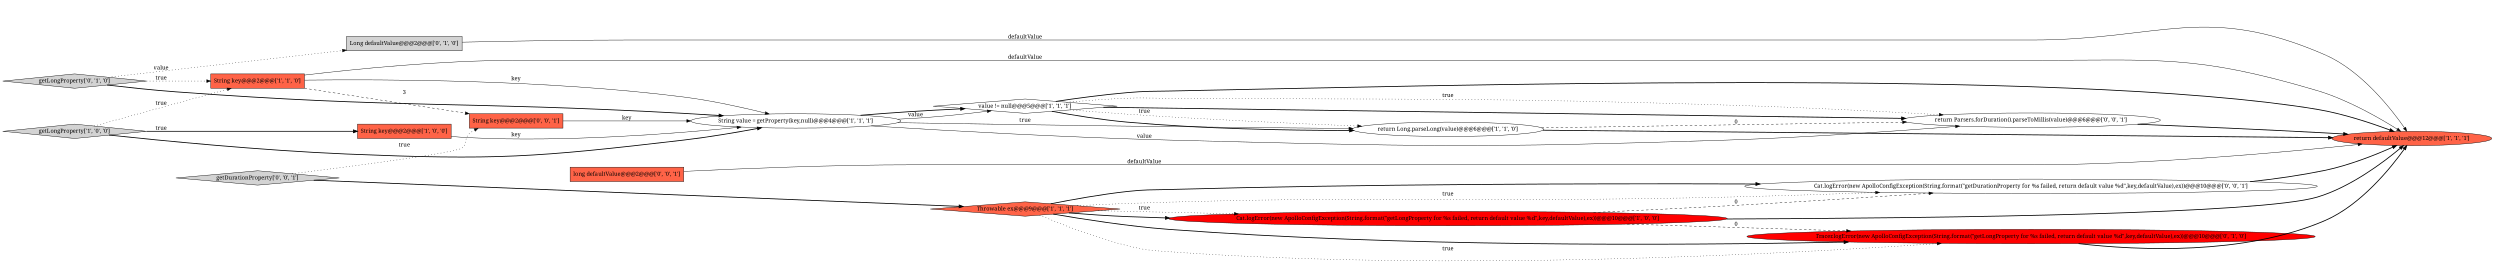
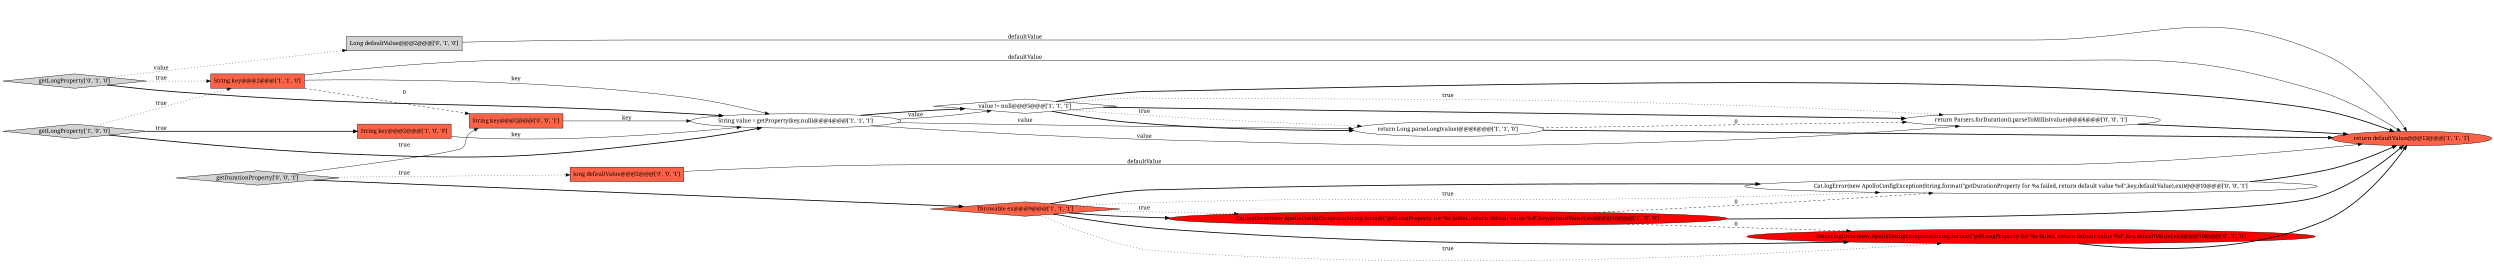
(404, 92) -> (404, 92)
(1025, 120) -> (1025, 120)
(389, 161) -> (389, 161)
none -> (449, 176)
